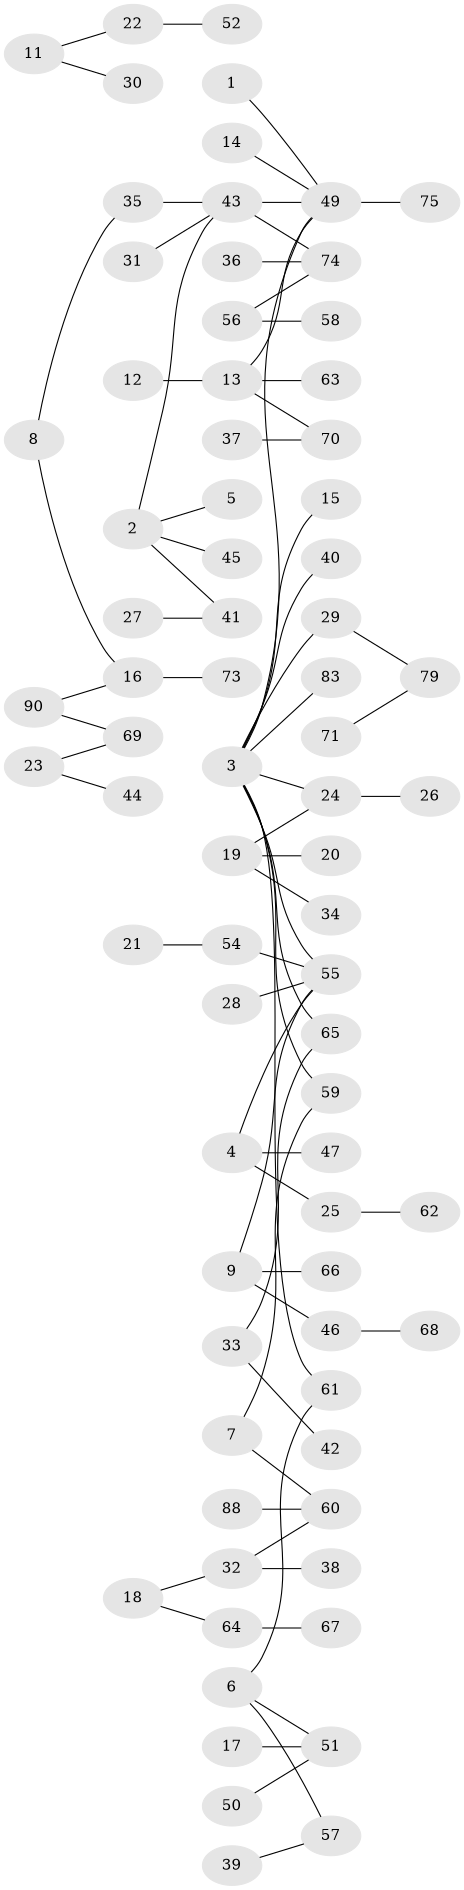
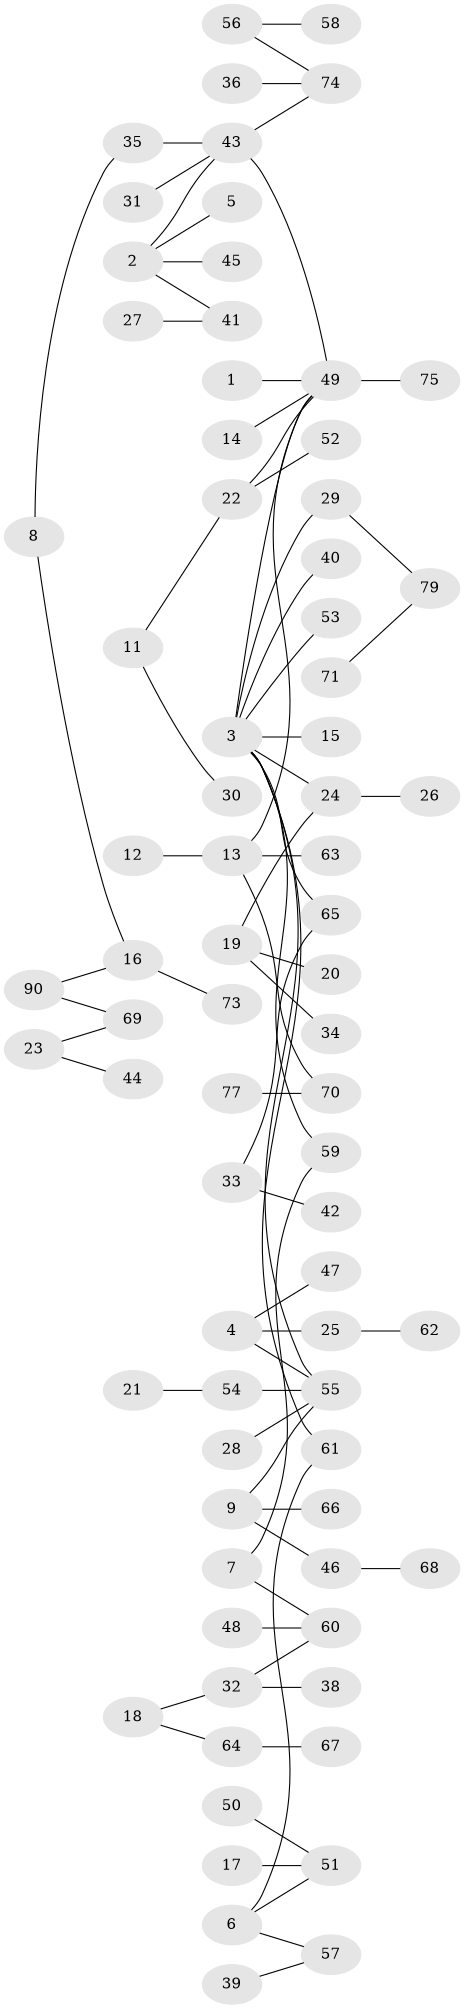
(232, 440) -> (232, 1093)
none -> (282, 440)
(331, 678) -> (331, 618)
(232, 1509) -> (232, 1628)
